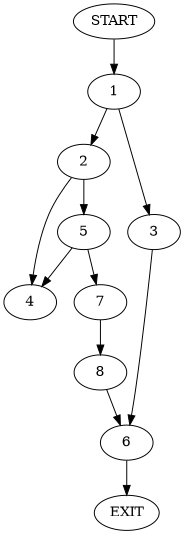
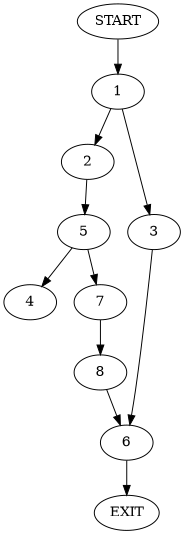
(45, 223) -> none
